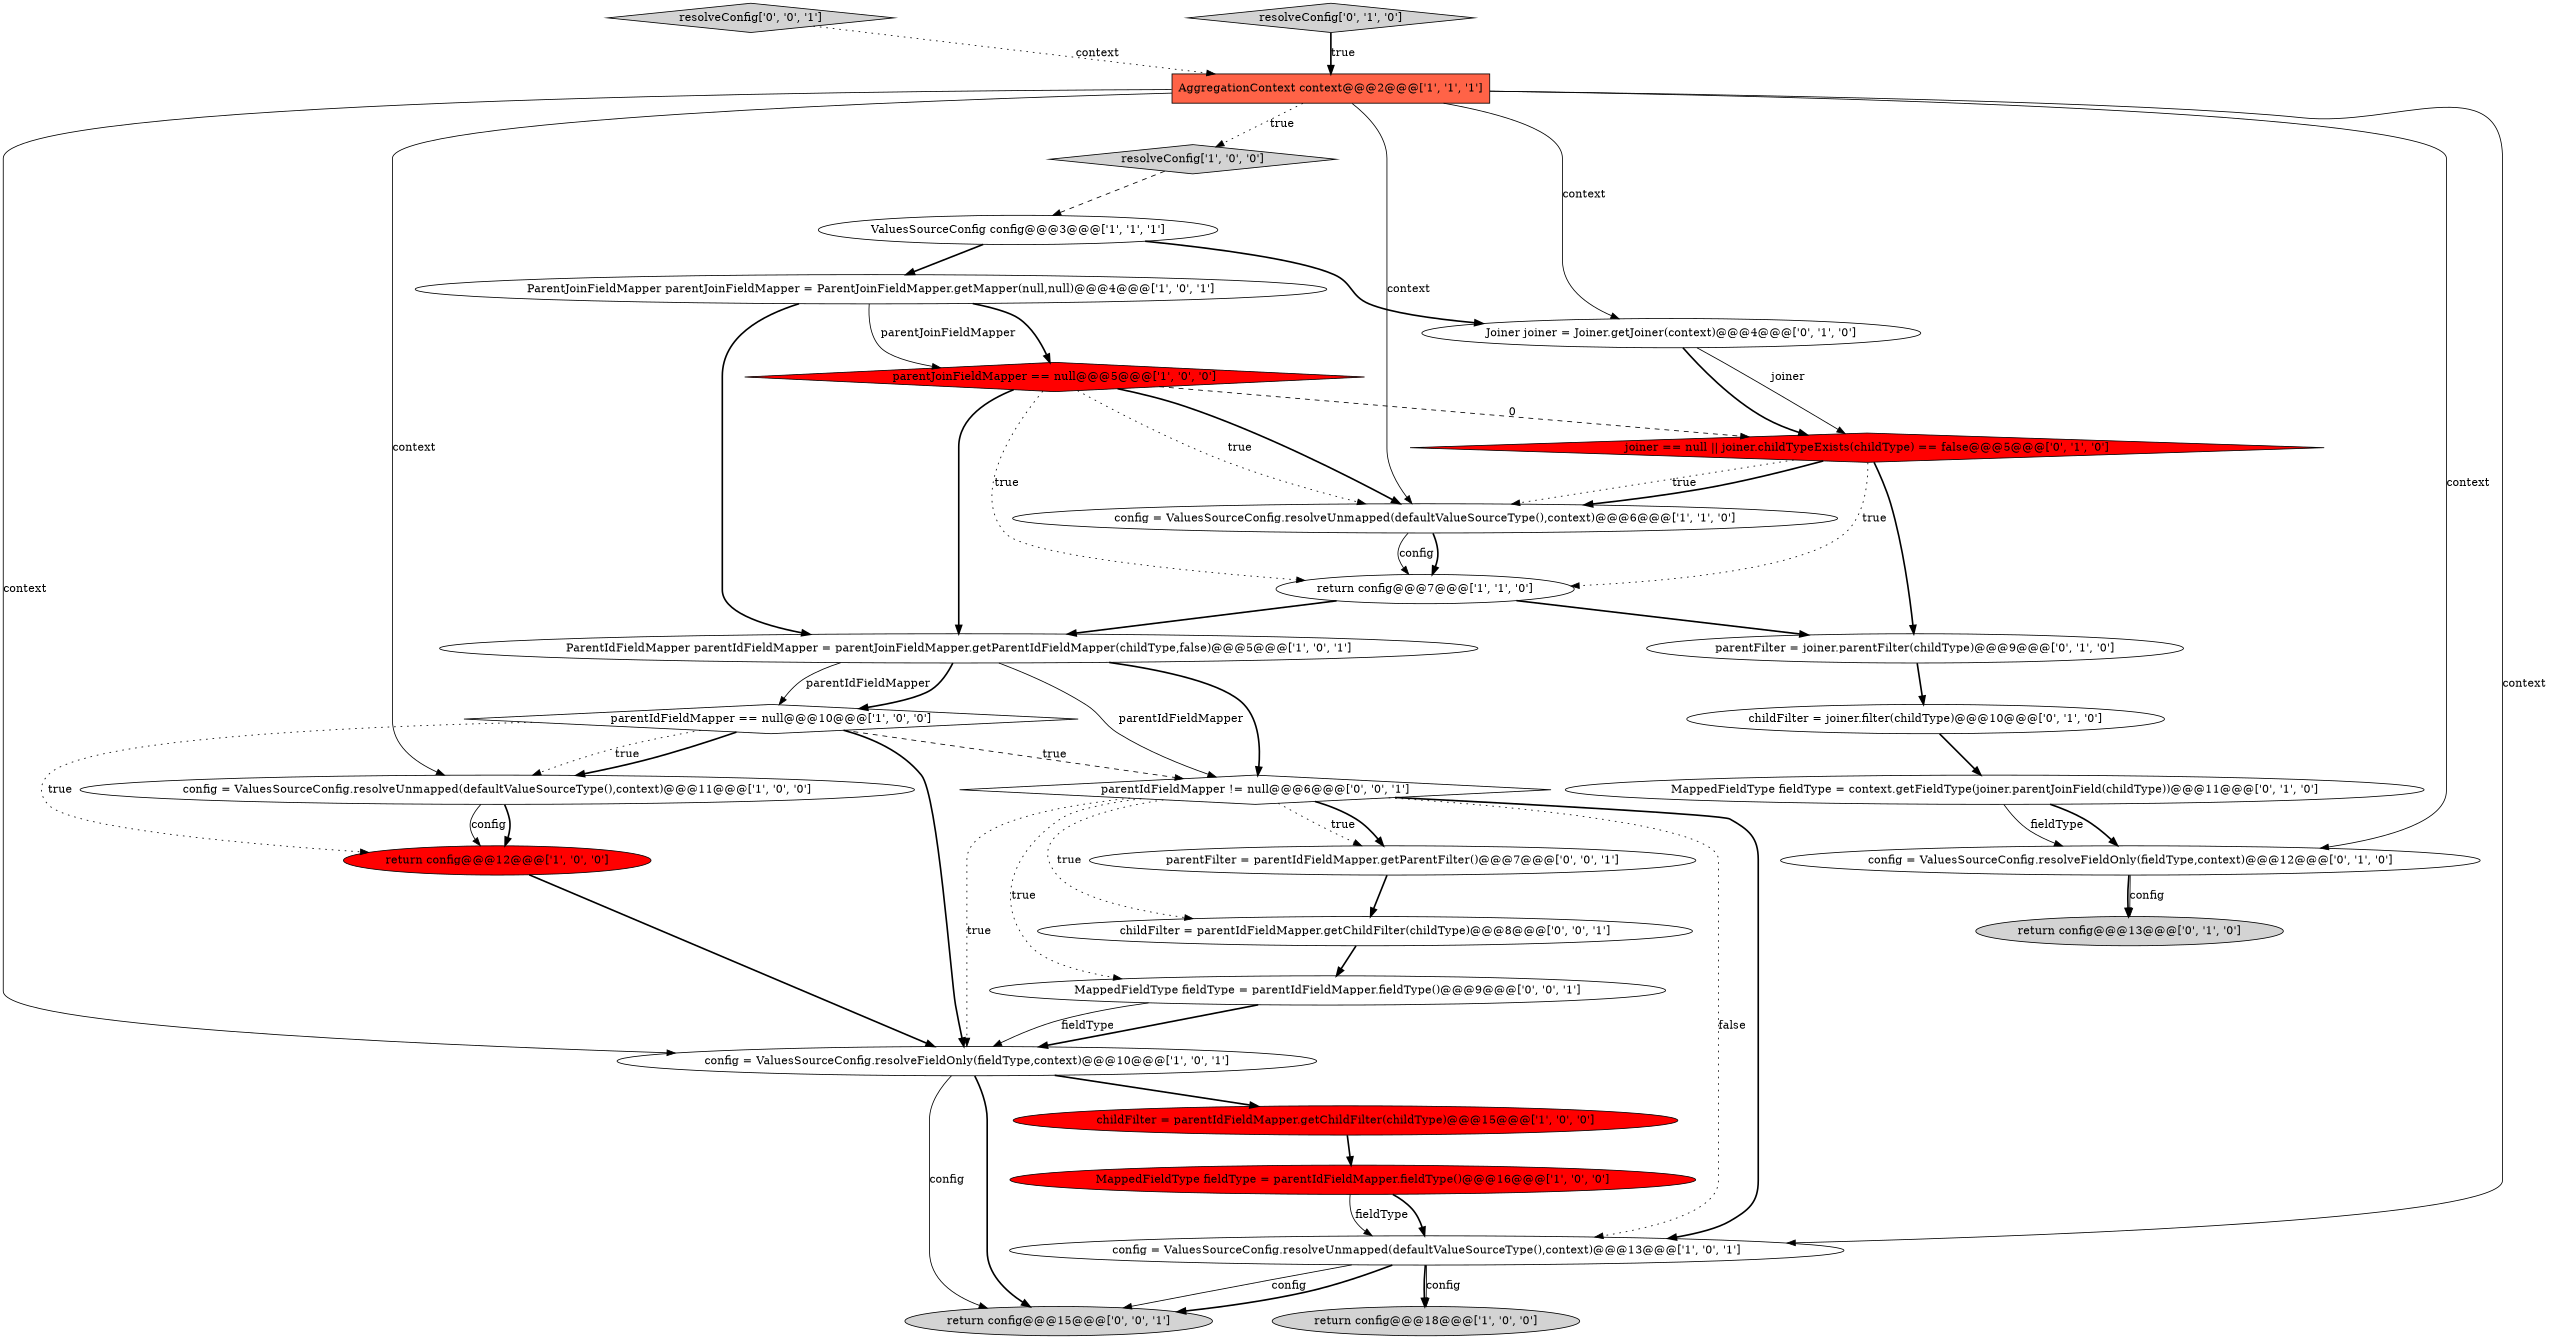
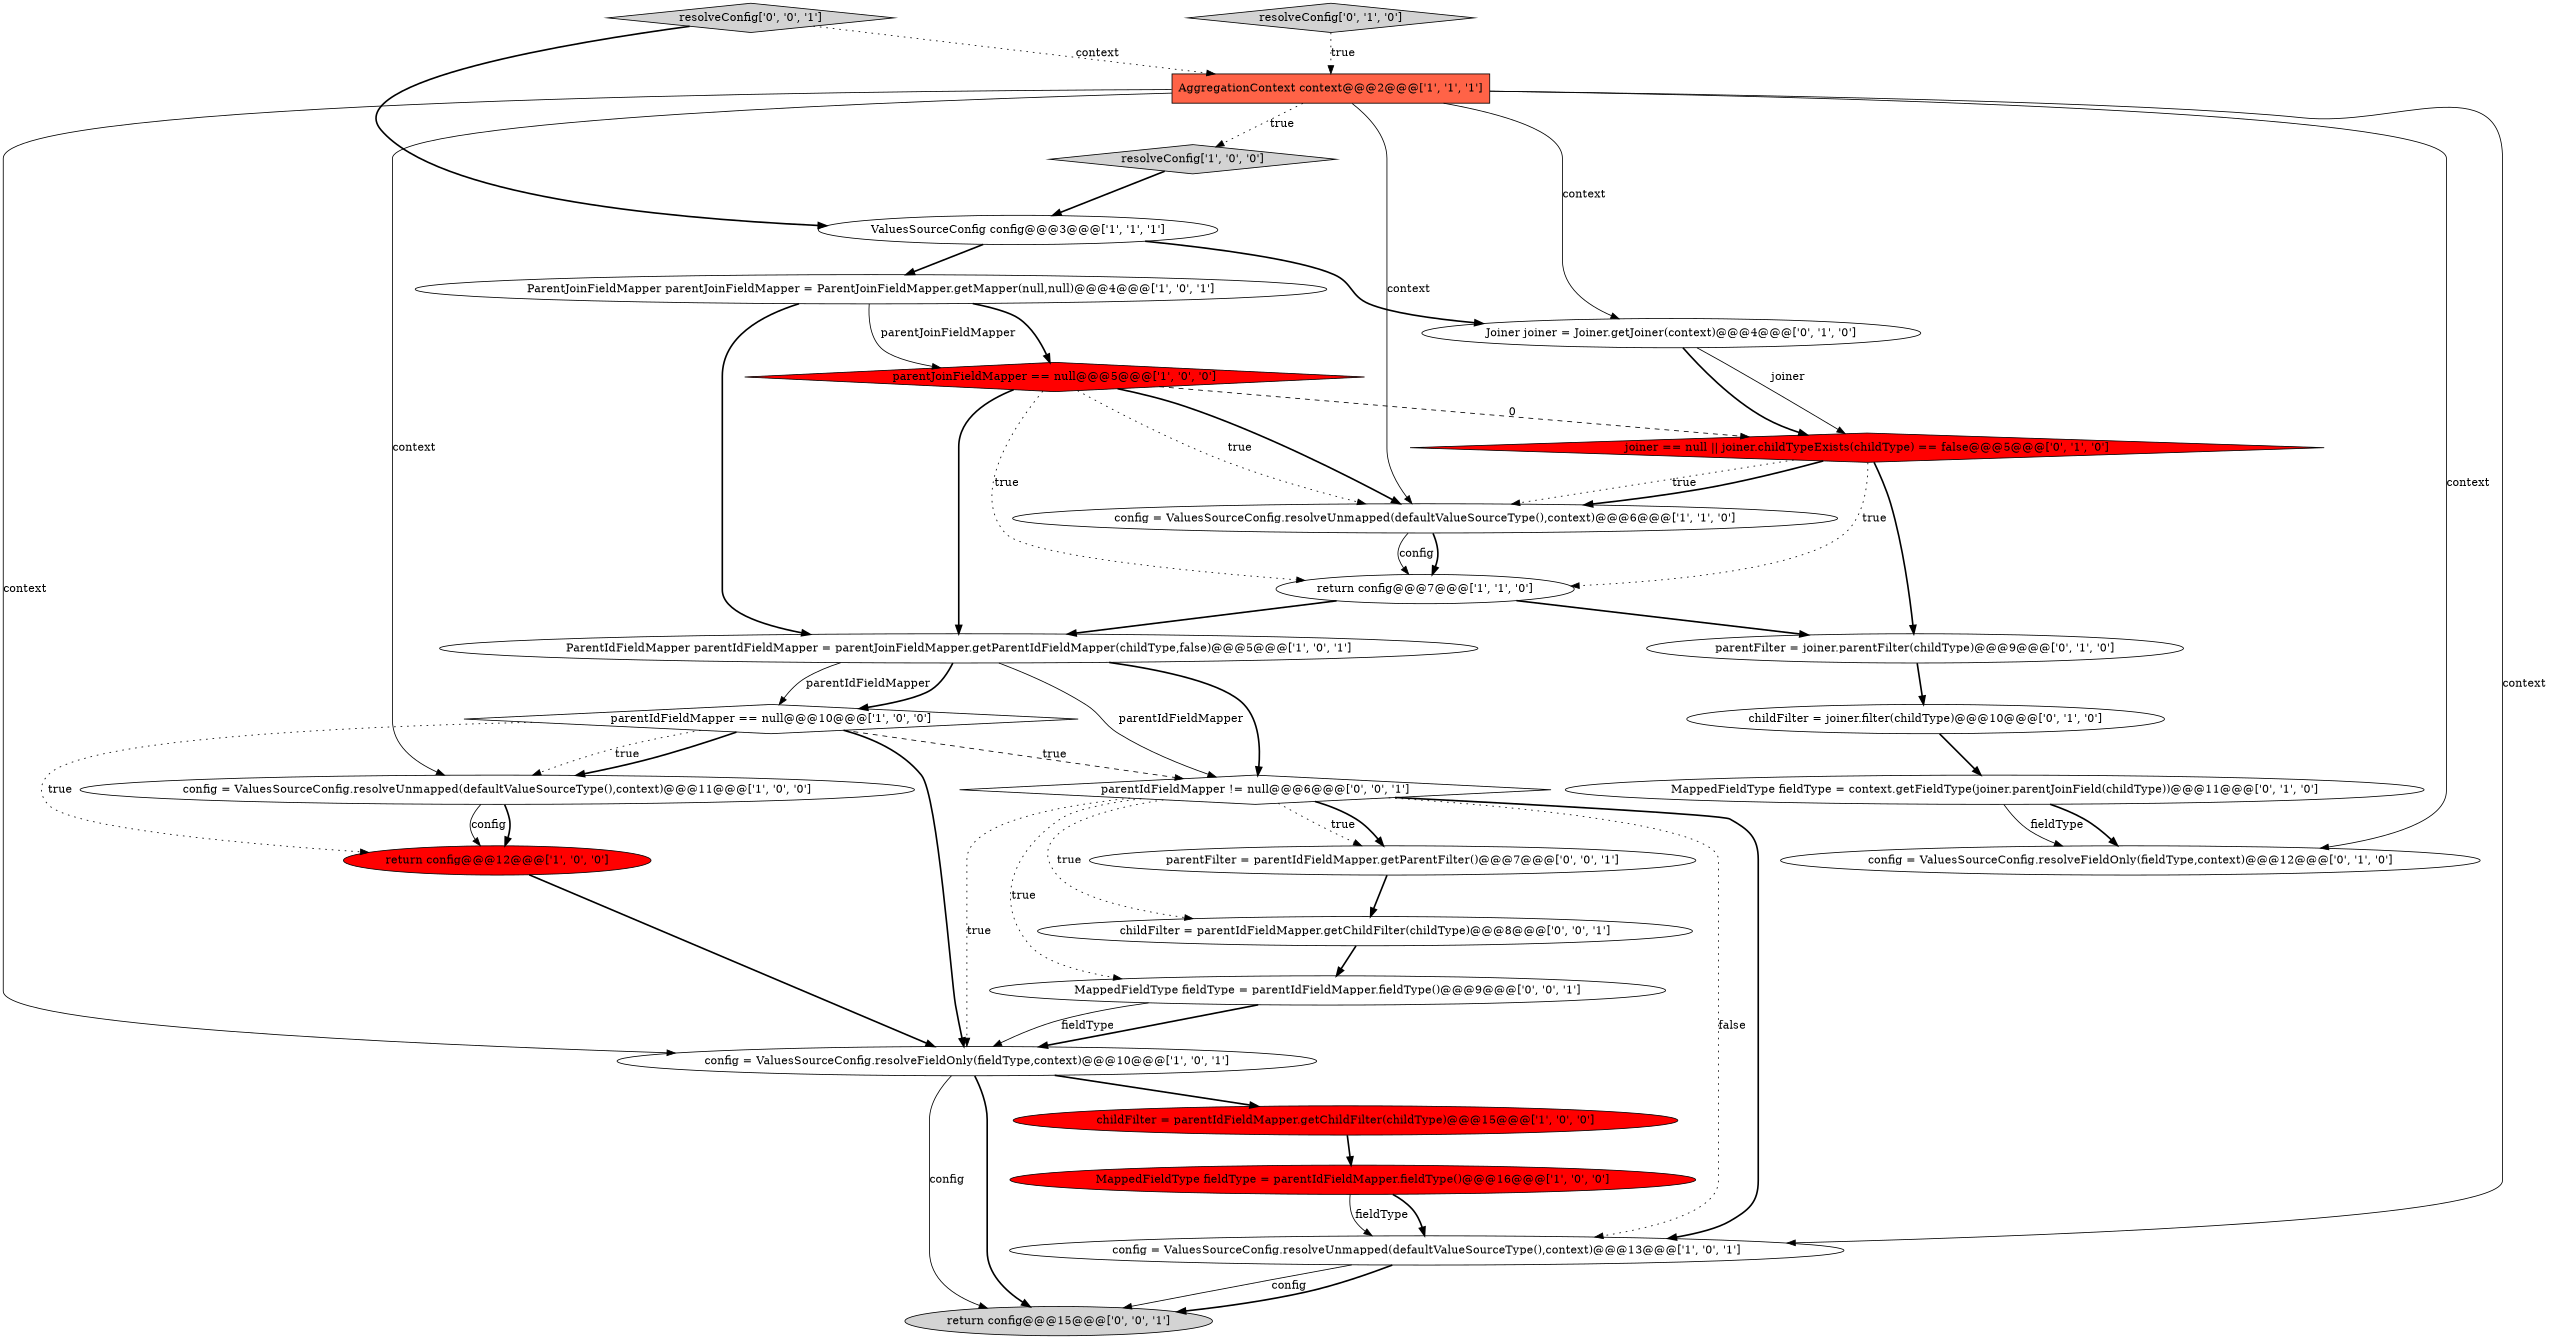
(1331, 49) -> (1331, 49)
none -> (425, 160)
(1112, 192) -> (1112, 192)
(2130, 931) -> none
(1426, 1321) -> none
